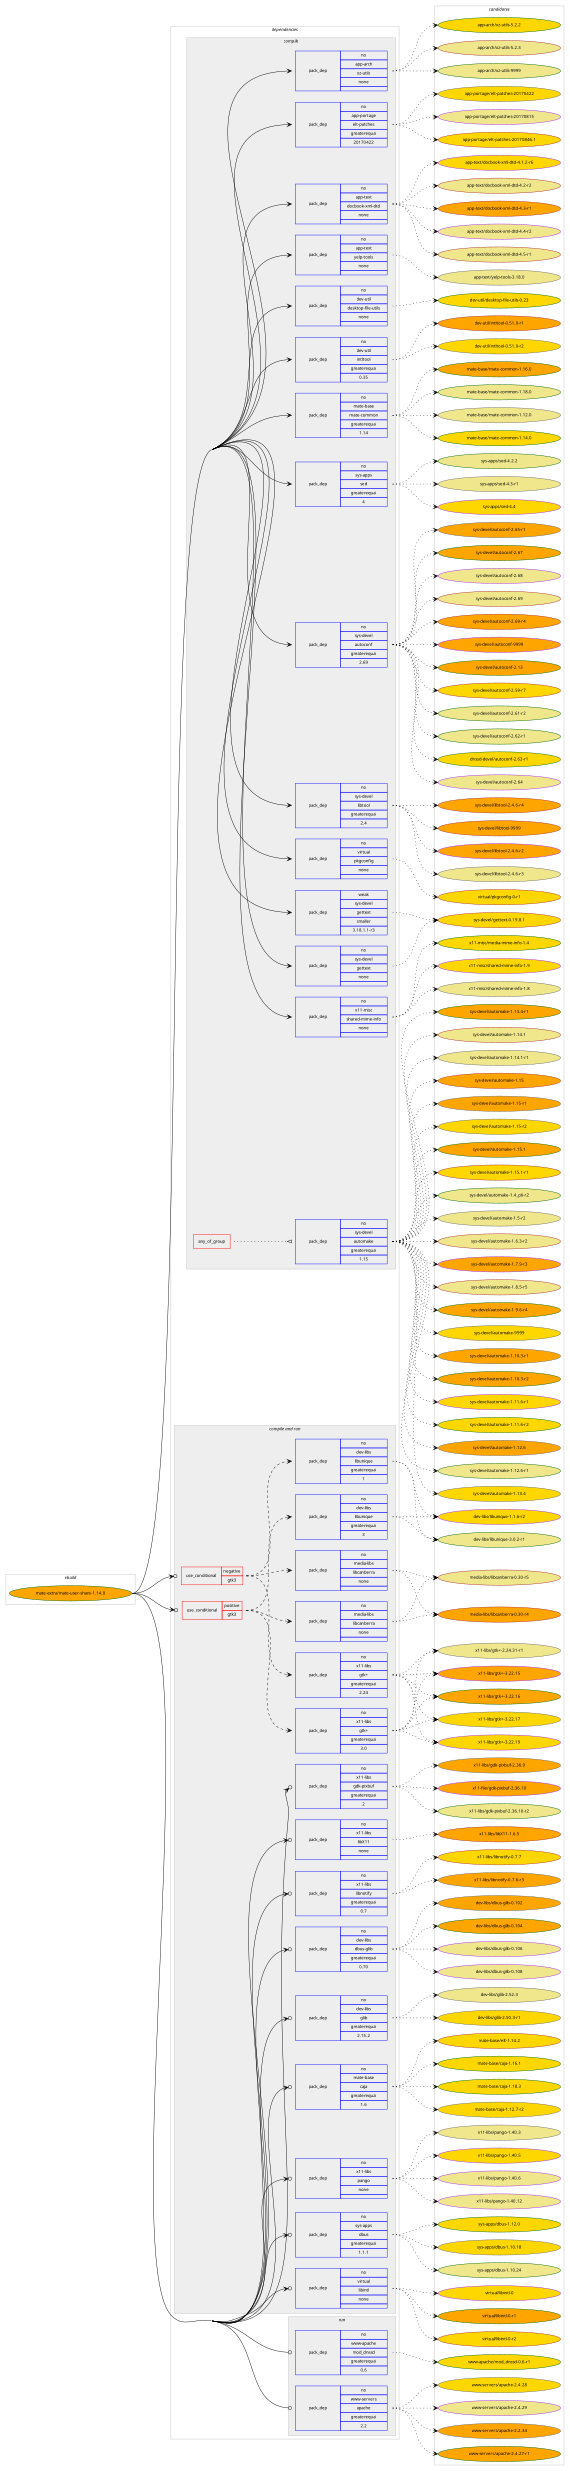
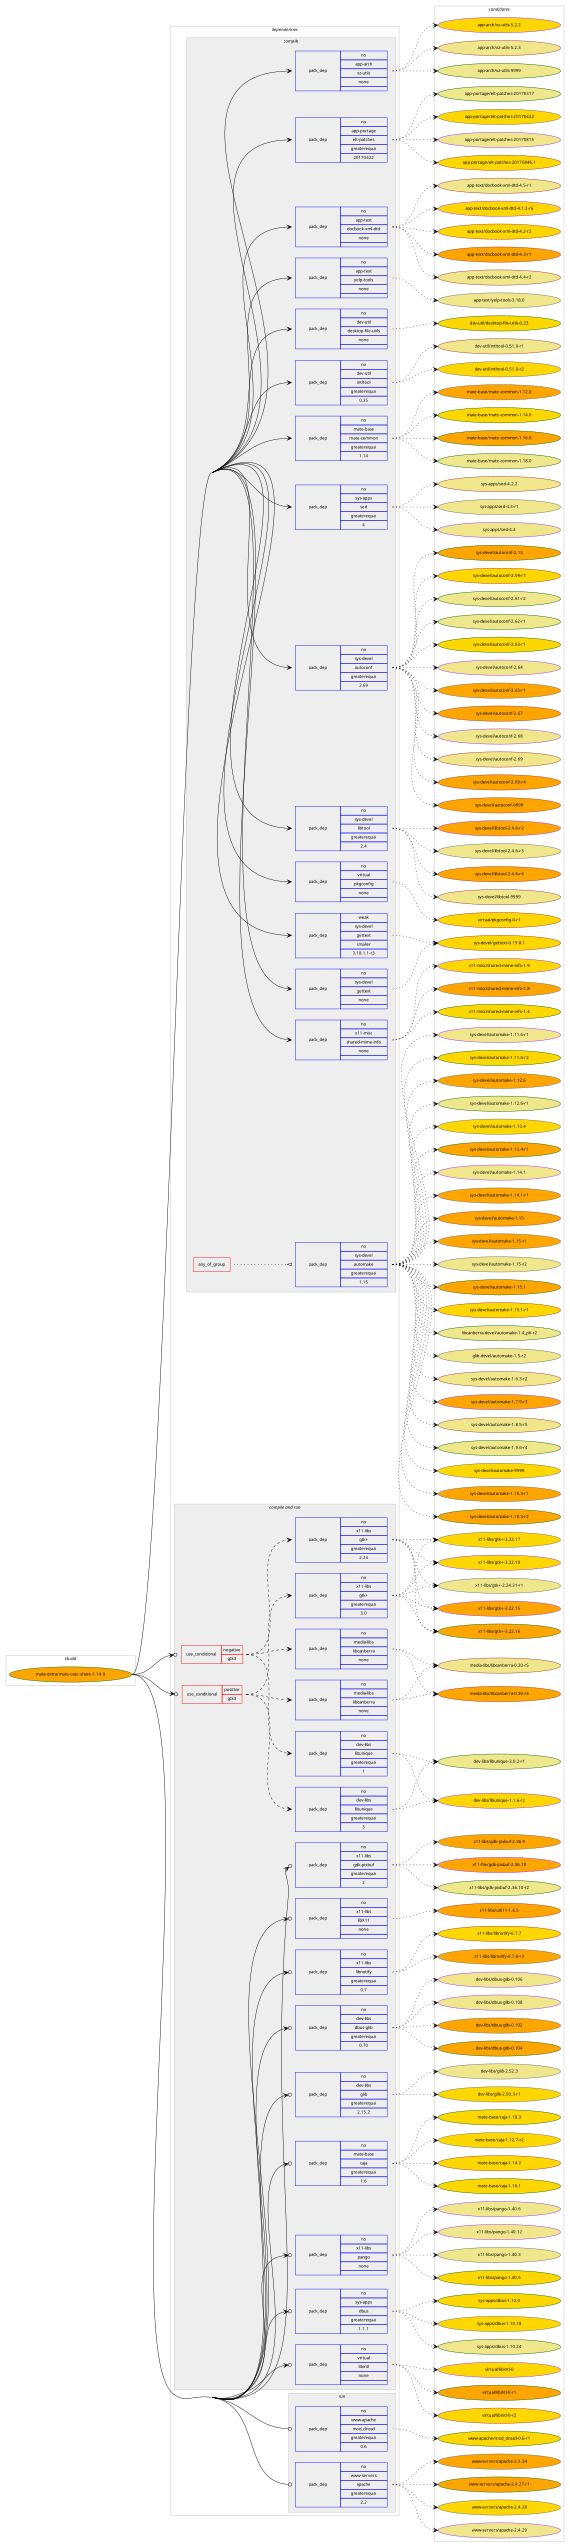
(499, 25) -> (499, 25)
none -> (499, 94)
(499, 186) -> (499, 232)
(499, 232) -> (499, 278)
(499, 323) -> (499, 346)
(499, 415) -> (499, 392)
(499, 461) -> (499, 484)
(499, 507) -> (499, 530)
(499, 553) -> (499, 714)
(499, 645) -> (499, 805)
(499, 759) -> (499, 645)
(499, 828) -> (499, 897)
(499, 943) -> (499, 1012)
(499, 989) -> (499, 989)
(499, 1035) -> (499, 1173)
(499, 1058) -> (499, 1196)
(499, 1127) -> (499, 1264)
(499, 1196) -> (499, 1333)
(499, 1218) -> (499, 1356)
(499, 1310) -> (499, 1448)
(499, 1402) -> (499, 1035)
(499, 1834) -> (499, 1911)
(499, 2041) -> (499, 2163)
(499, 2156) -> (499, 2278)
